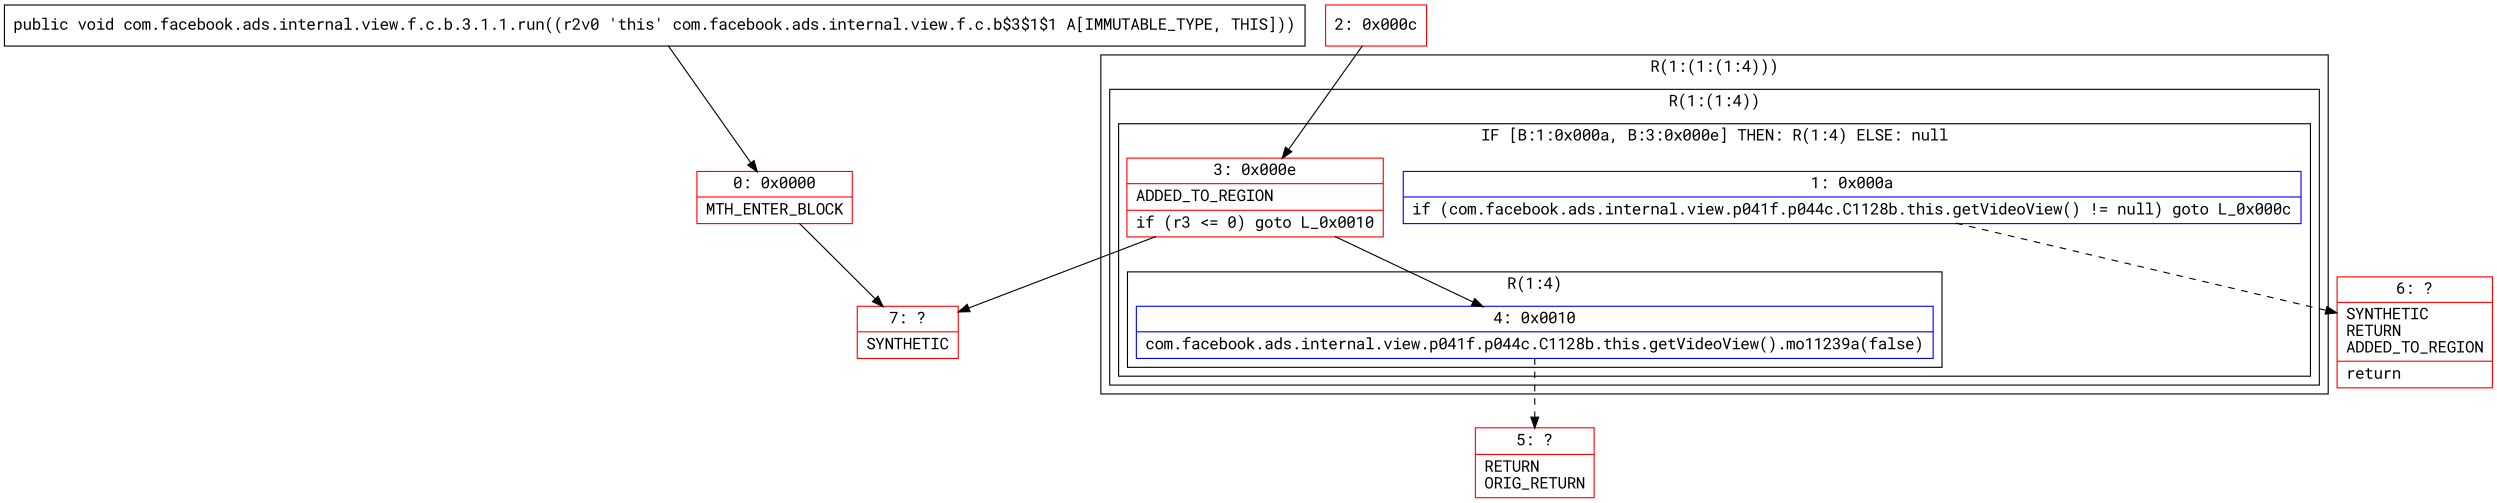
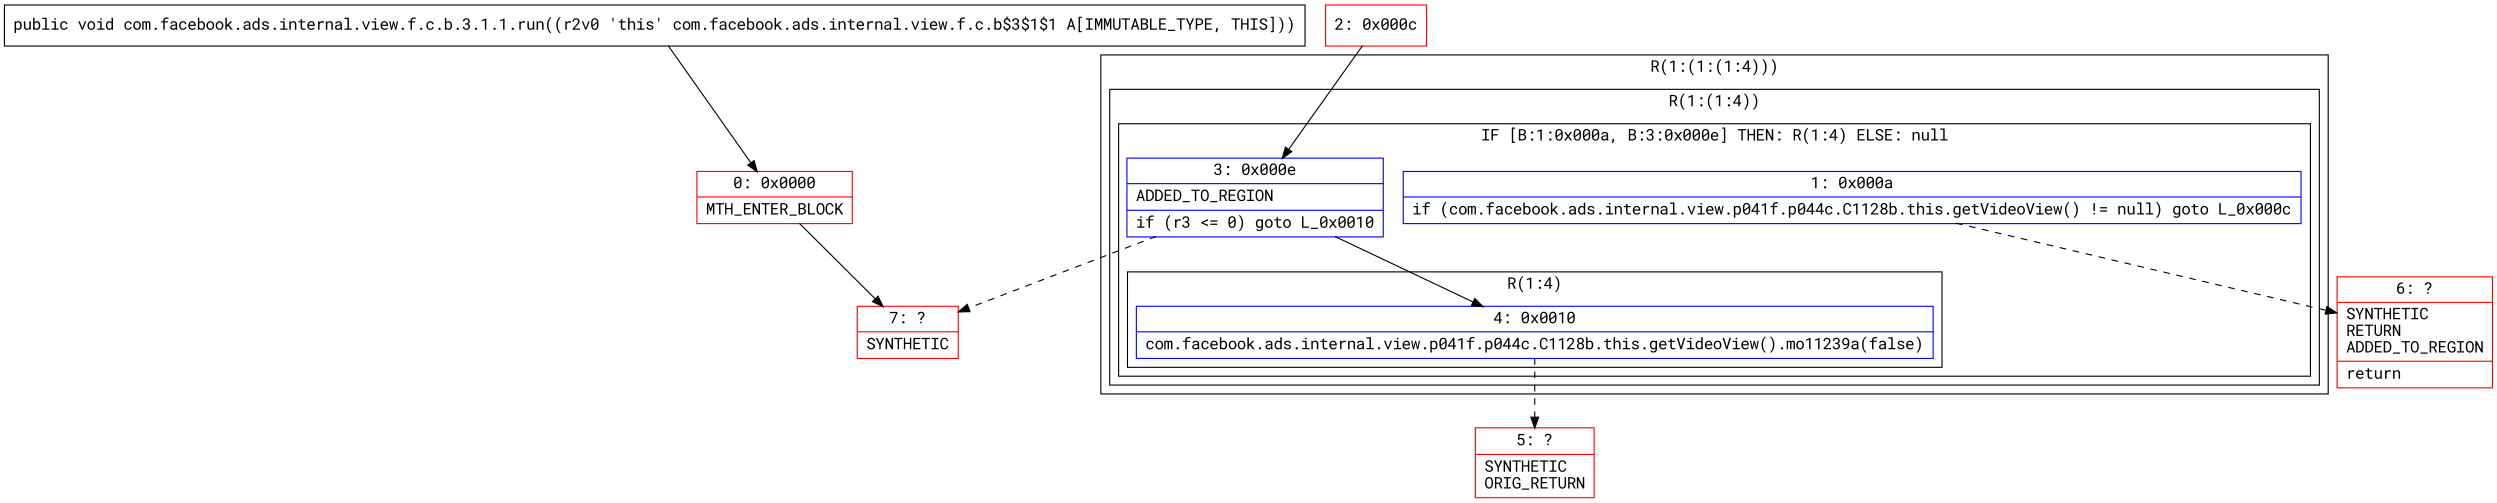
(1255, 198) -> (1255, 198)
(1062, 272) -> (1062, 272)
(1512, 467) -> (1526, 467)
